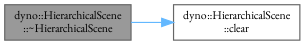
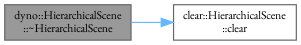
(237, 22) -> (235, 22)
